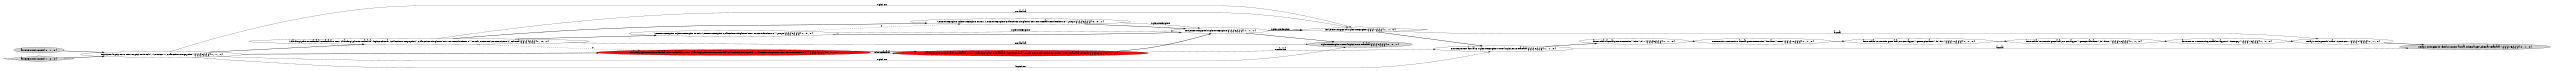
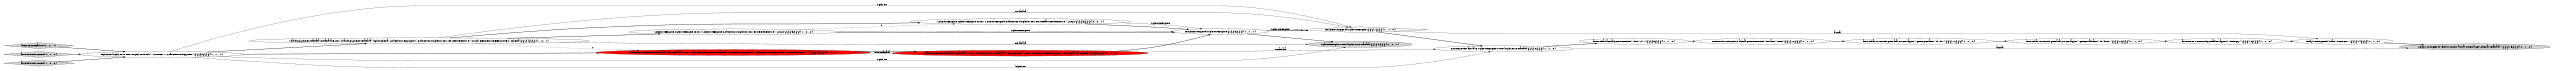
none -> (39, 46)
(39, 50) -> (39, 54)
